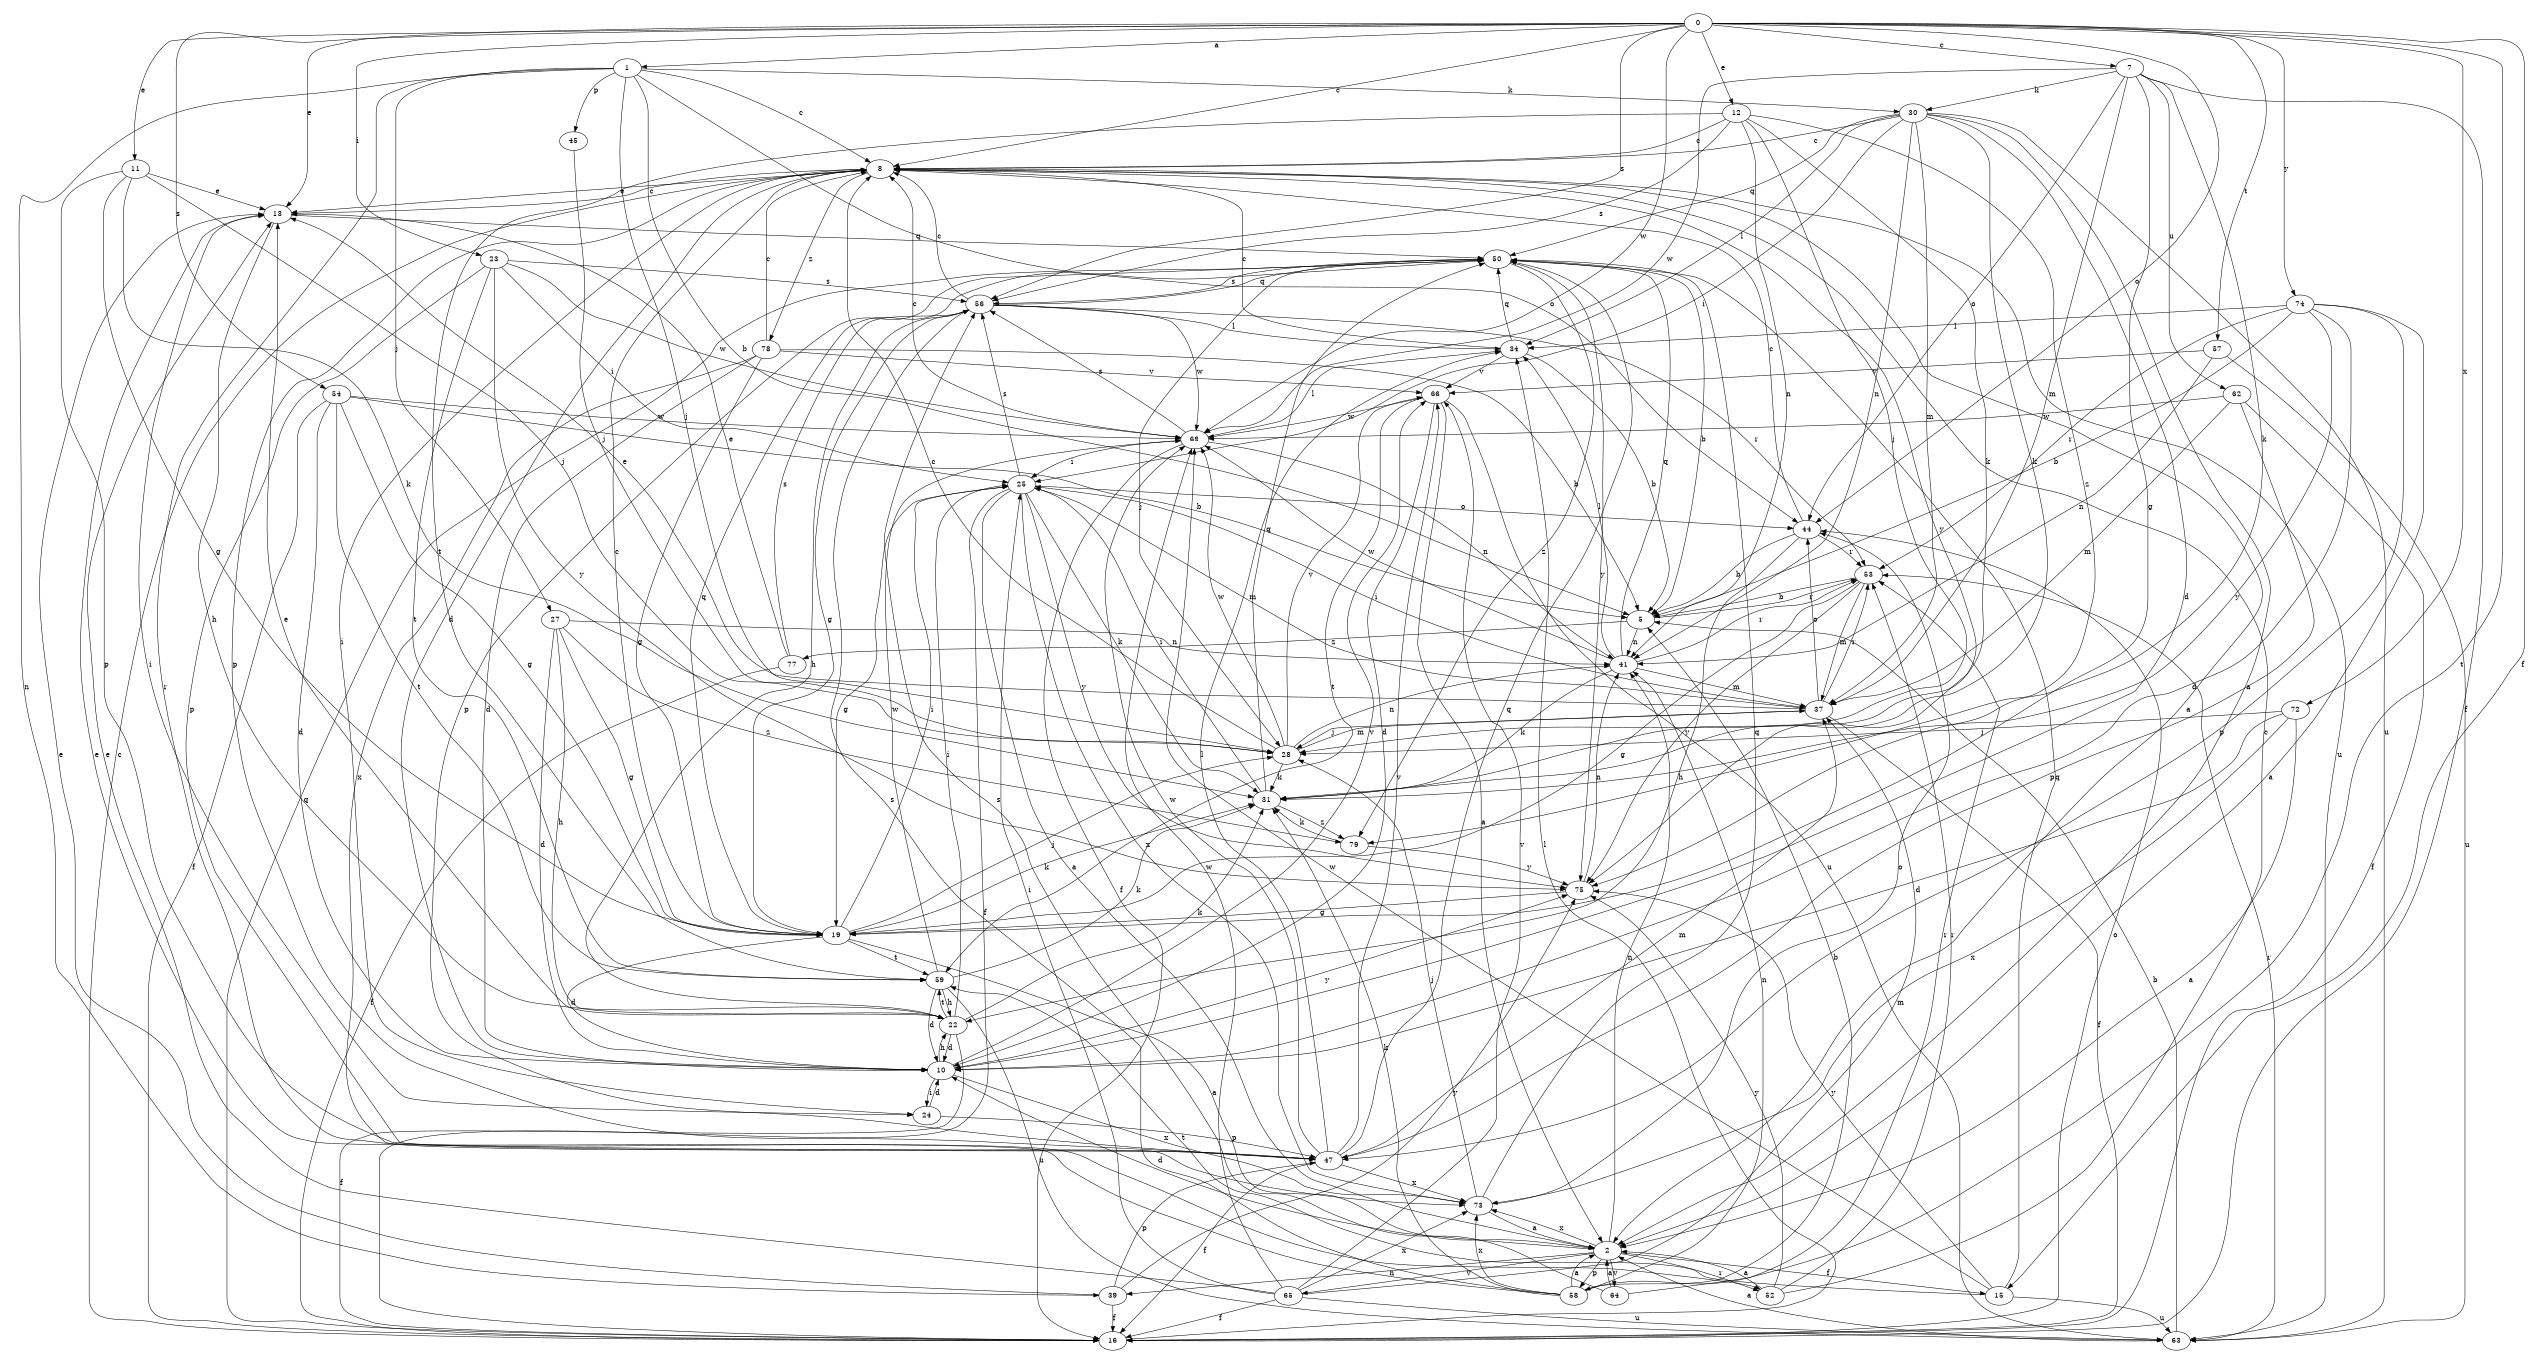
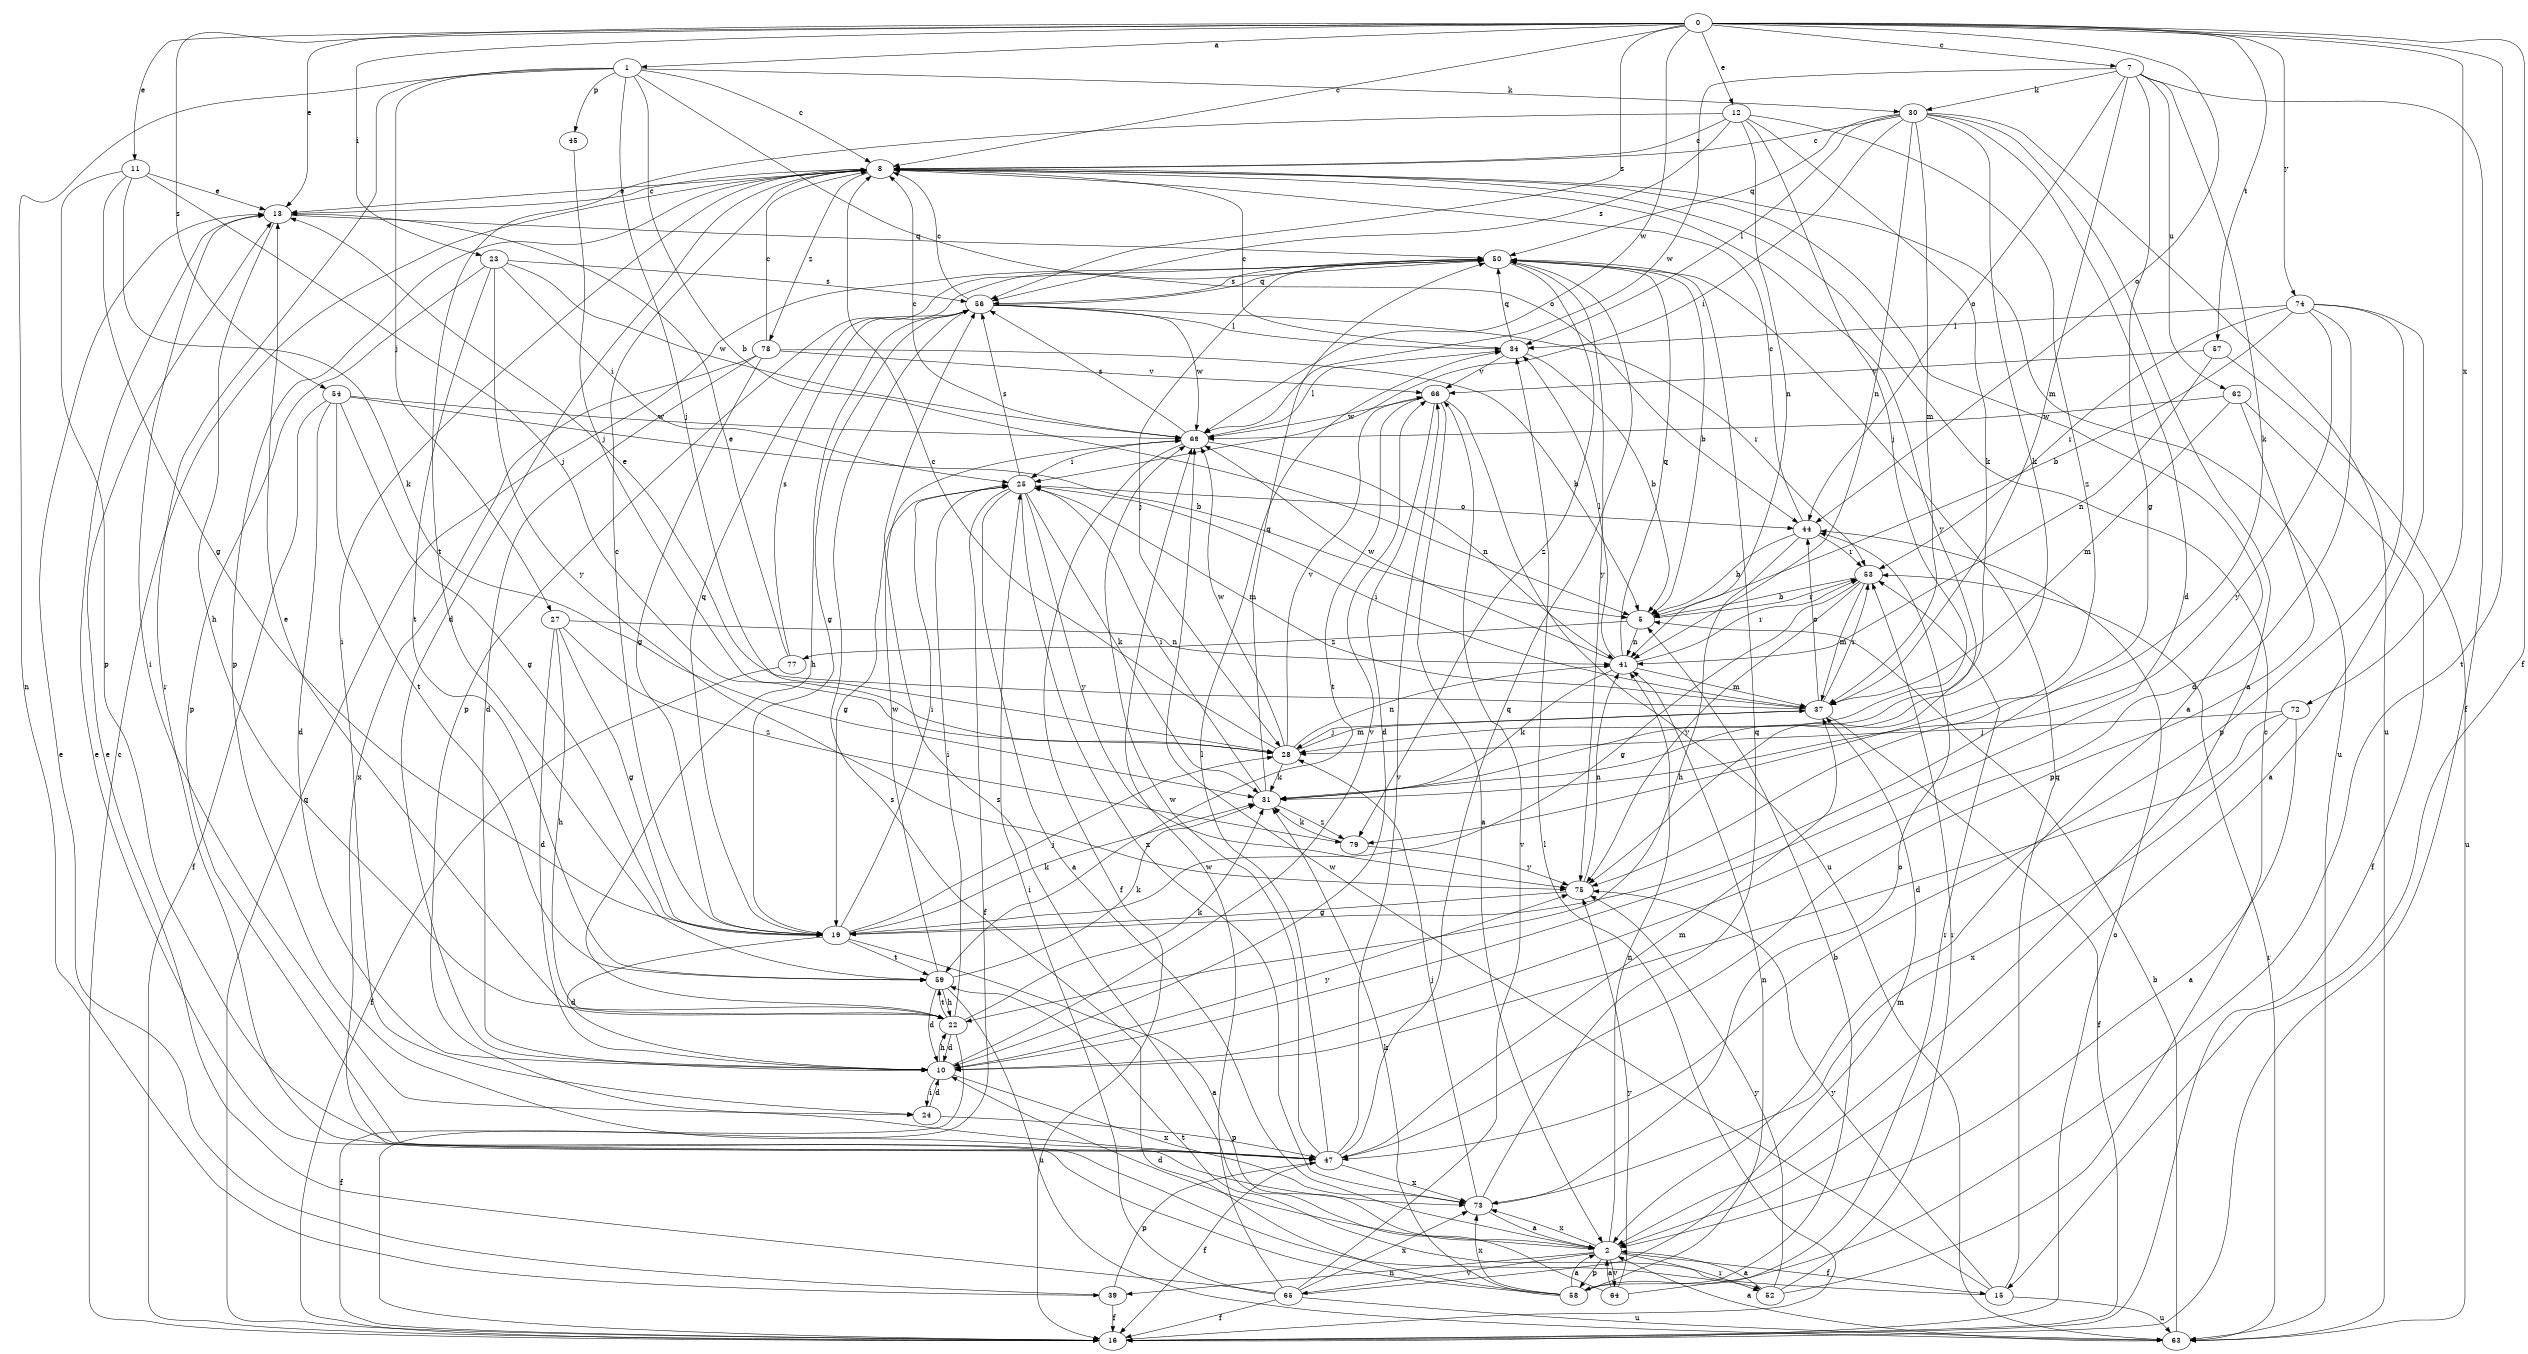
(1382, 1163) -> (1628, 1094)
